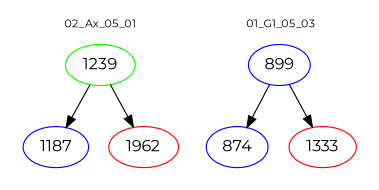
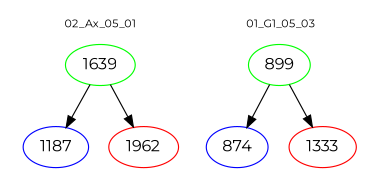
(100, 65) -> (100, 65)
(279, 65) -> (279, 65)
